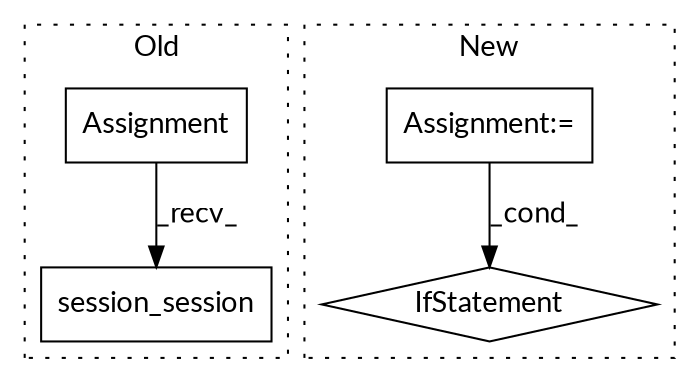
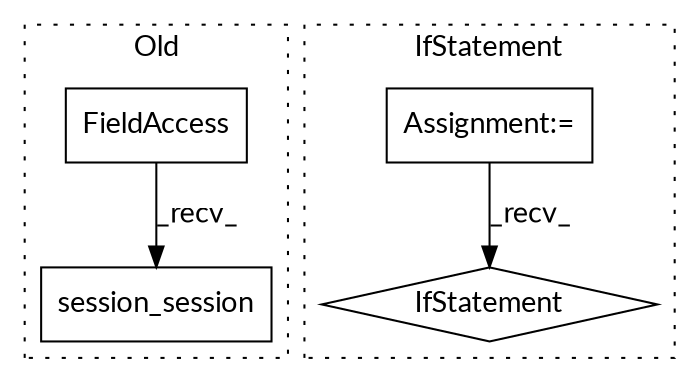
(490, 48) -> (490, 48)
(156, 125) -> (156, 125)
(535, 215) -> (531, 215)
